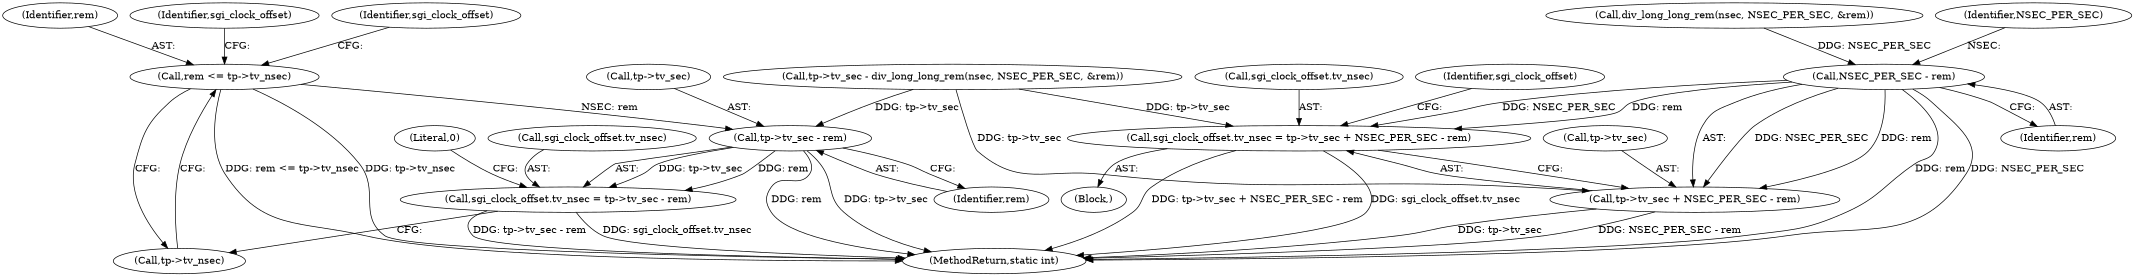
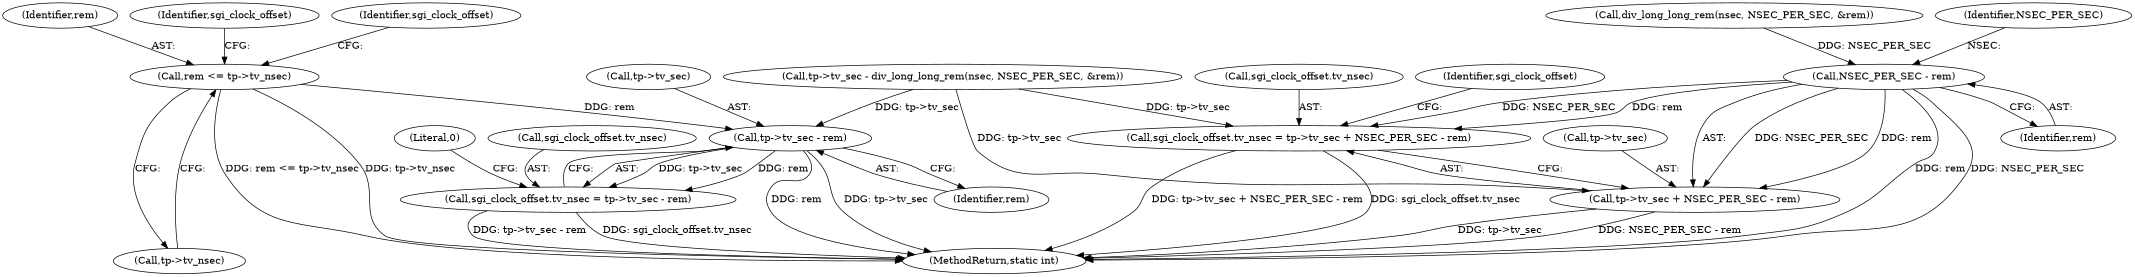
(610, 108) -> (610, 108)
(1094, 200) -> none
(367, 231) -> (634, 154)
